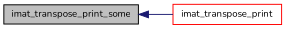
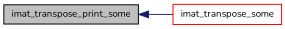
(227, 14) -> (227, 14)
